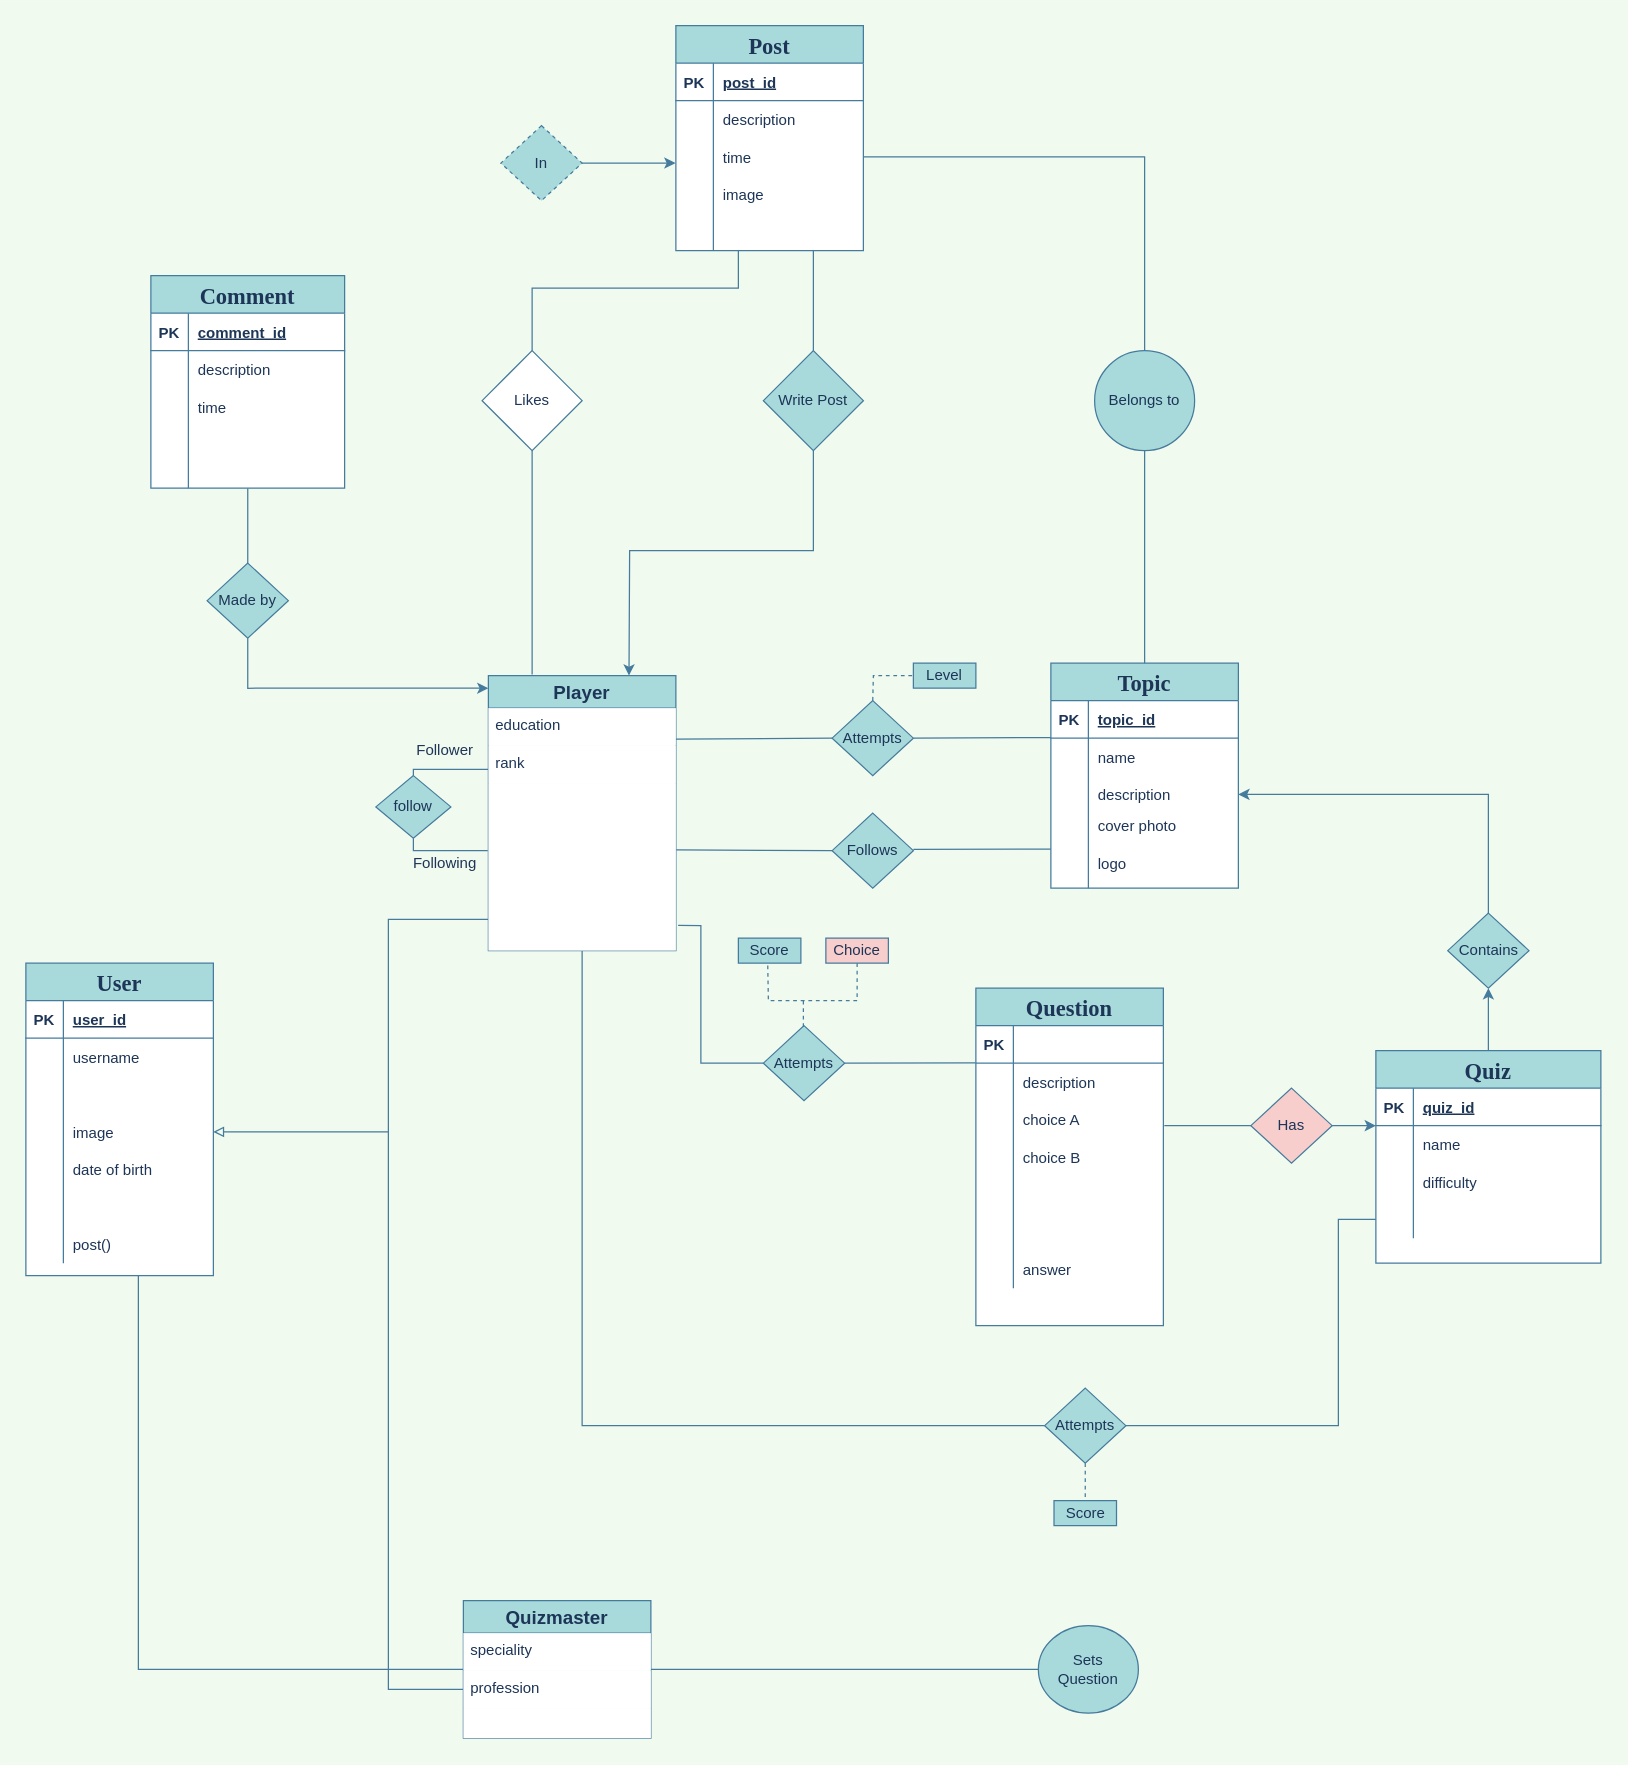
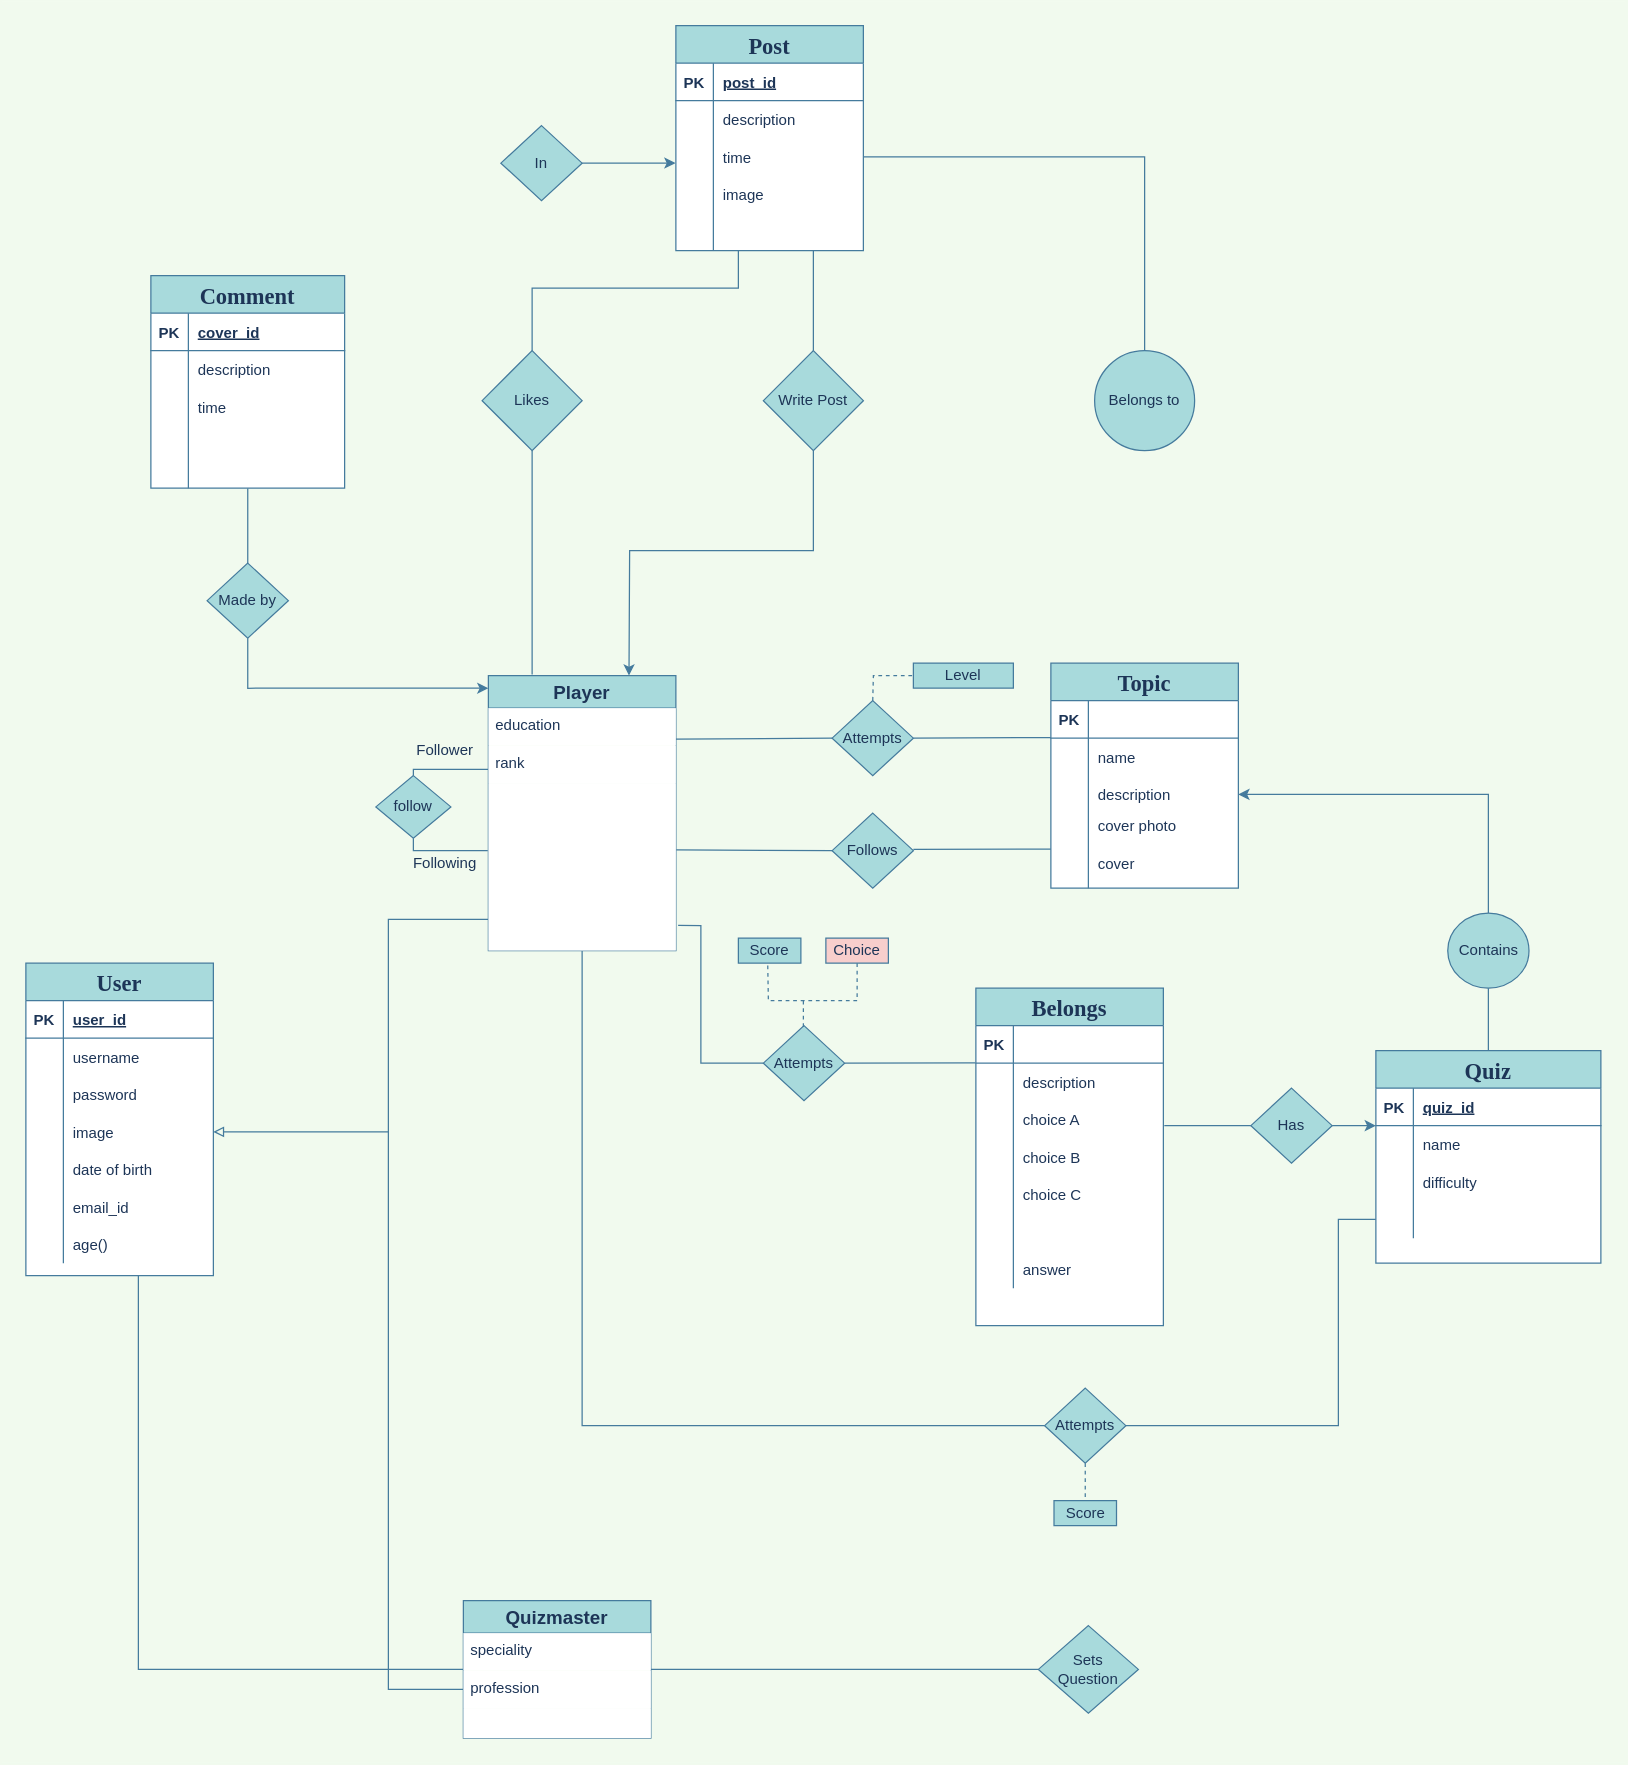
(541, 163) -> (541, 163)
(238, 333) -> (229, 333)
(532, 401) -> (532, 401)
(1144, 557) -> none
(944, 676) -> (963, 676)
(1163, 719) -> none
(1112, 864) -> (1119, 864)
(1488, 951) -> (1488, 951)
(1488, 998) -> (1488, 994)
(1069, 1009) -> (1069, 1009)
none -> (138, 1094)
(1291, 1126) -> (1291, 1126)
none -> (1088, 1194)
none -> (138, 1207)
(98, 1245) -> (94, 1245)
(1088, 1669) -> (1088, 1669)
